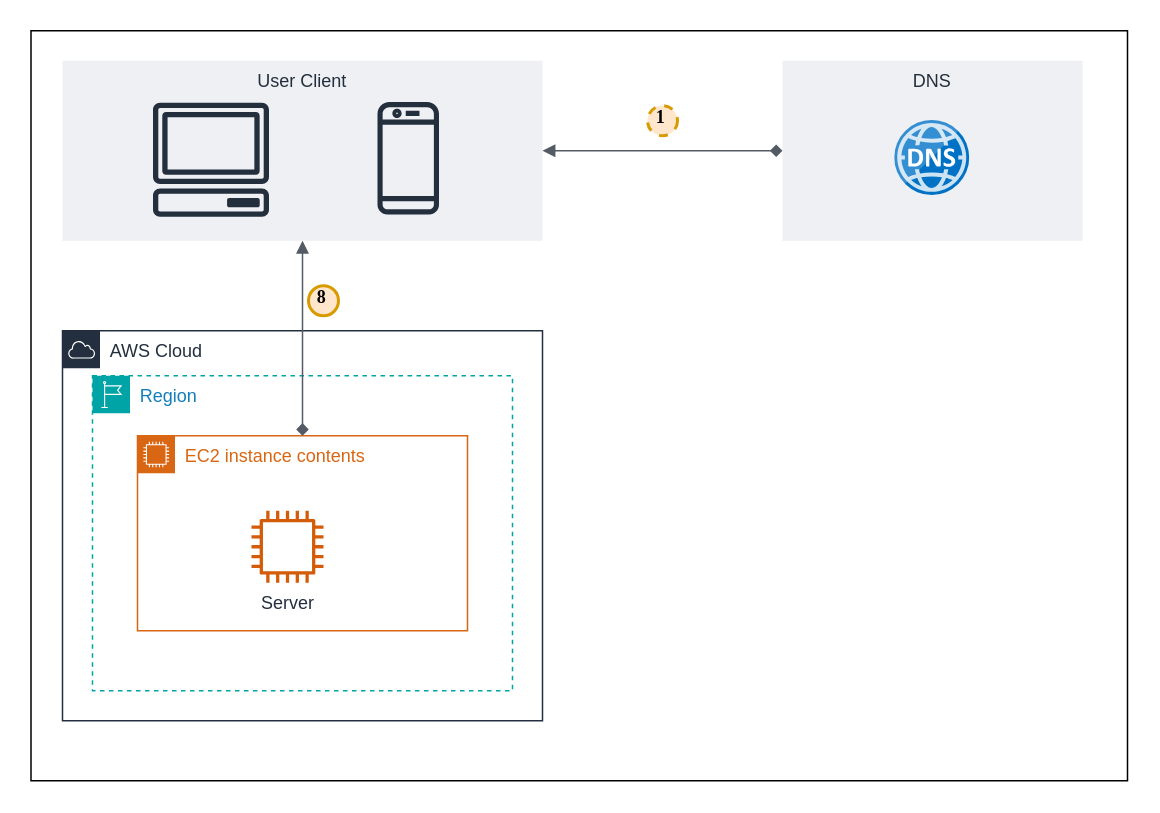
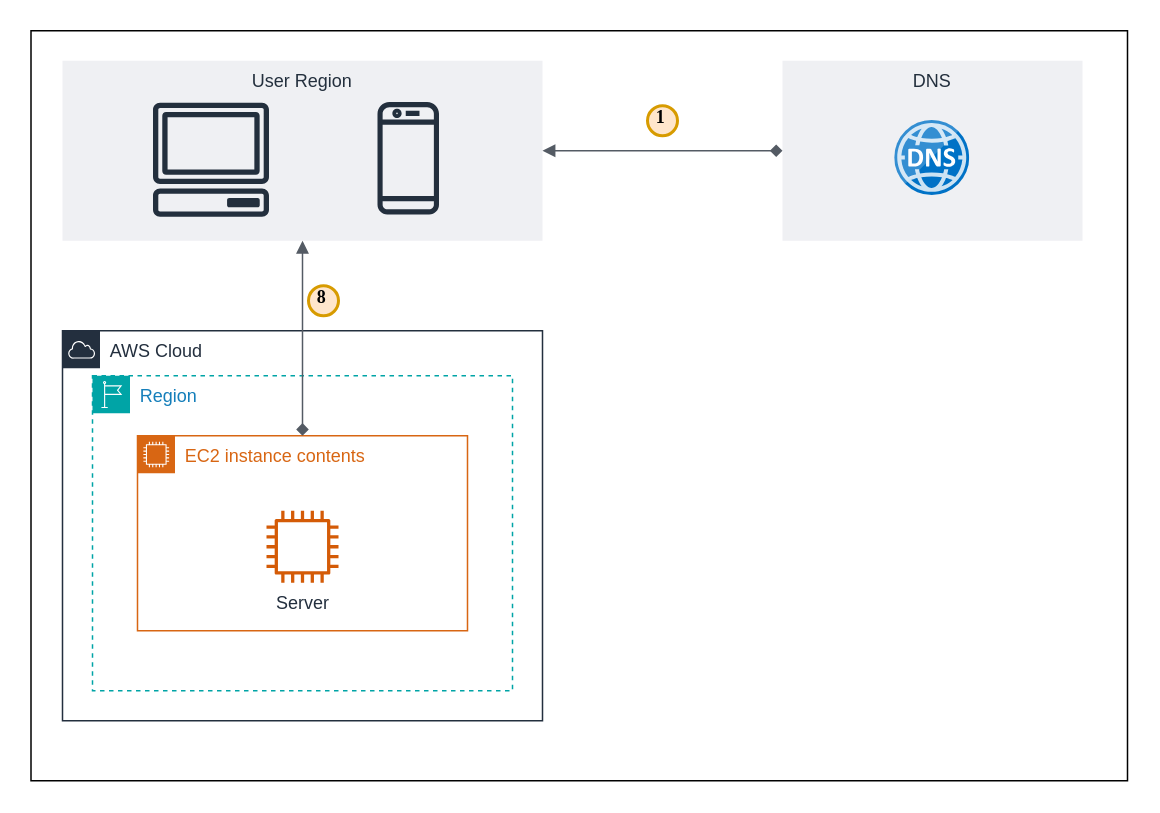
(302, 82) -> (302, 82)
(662, 121) -> (662, 121)
(287, 547) -> (302, 547)
